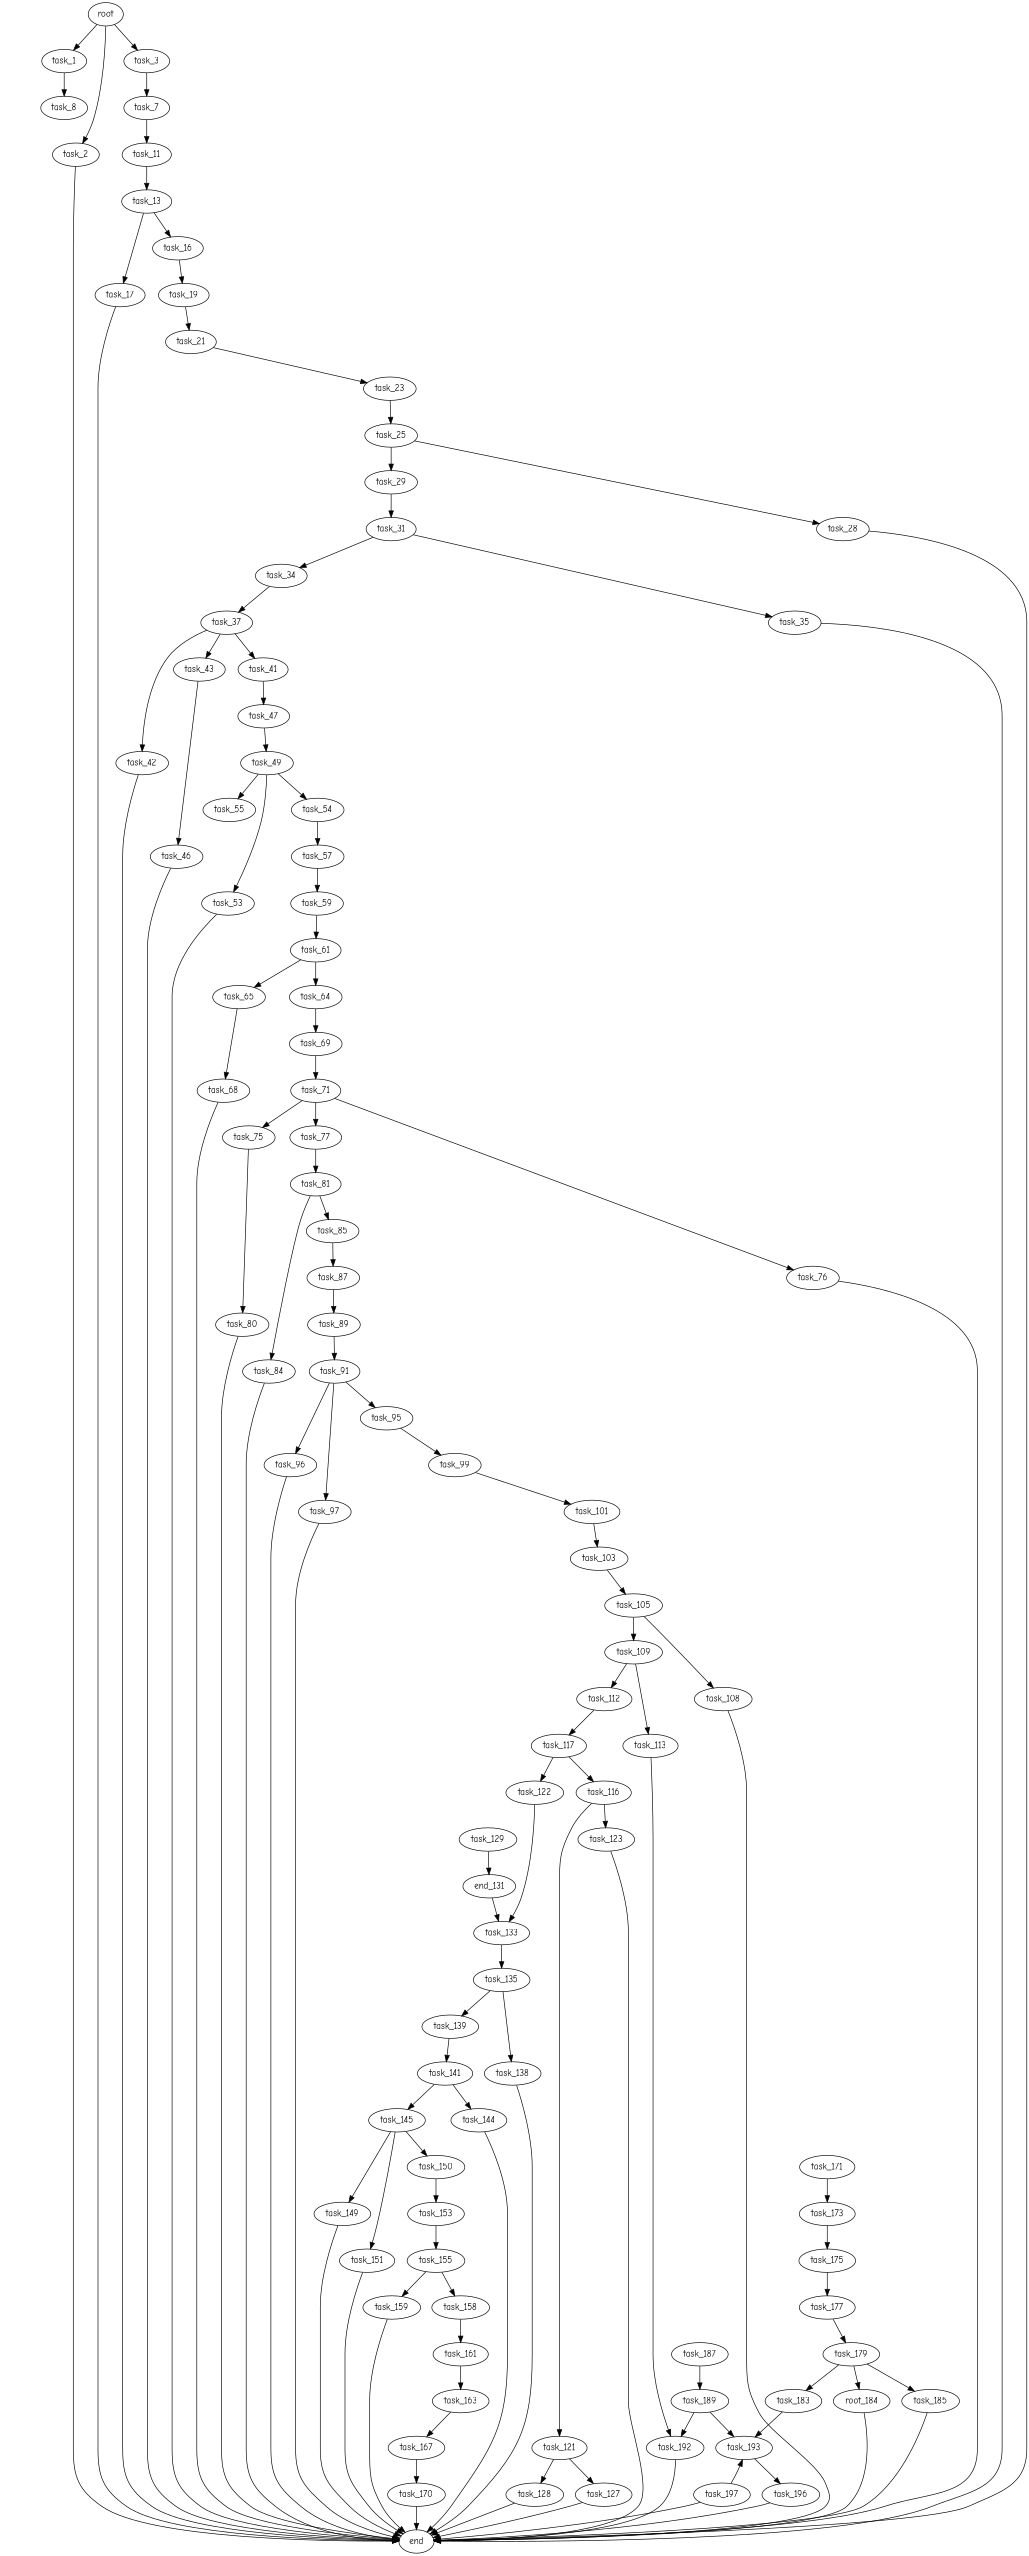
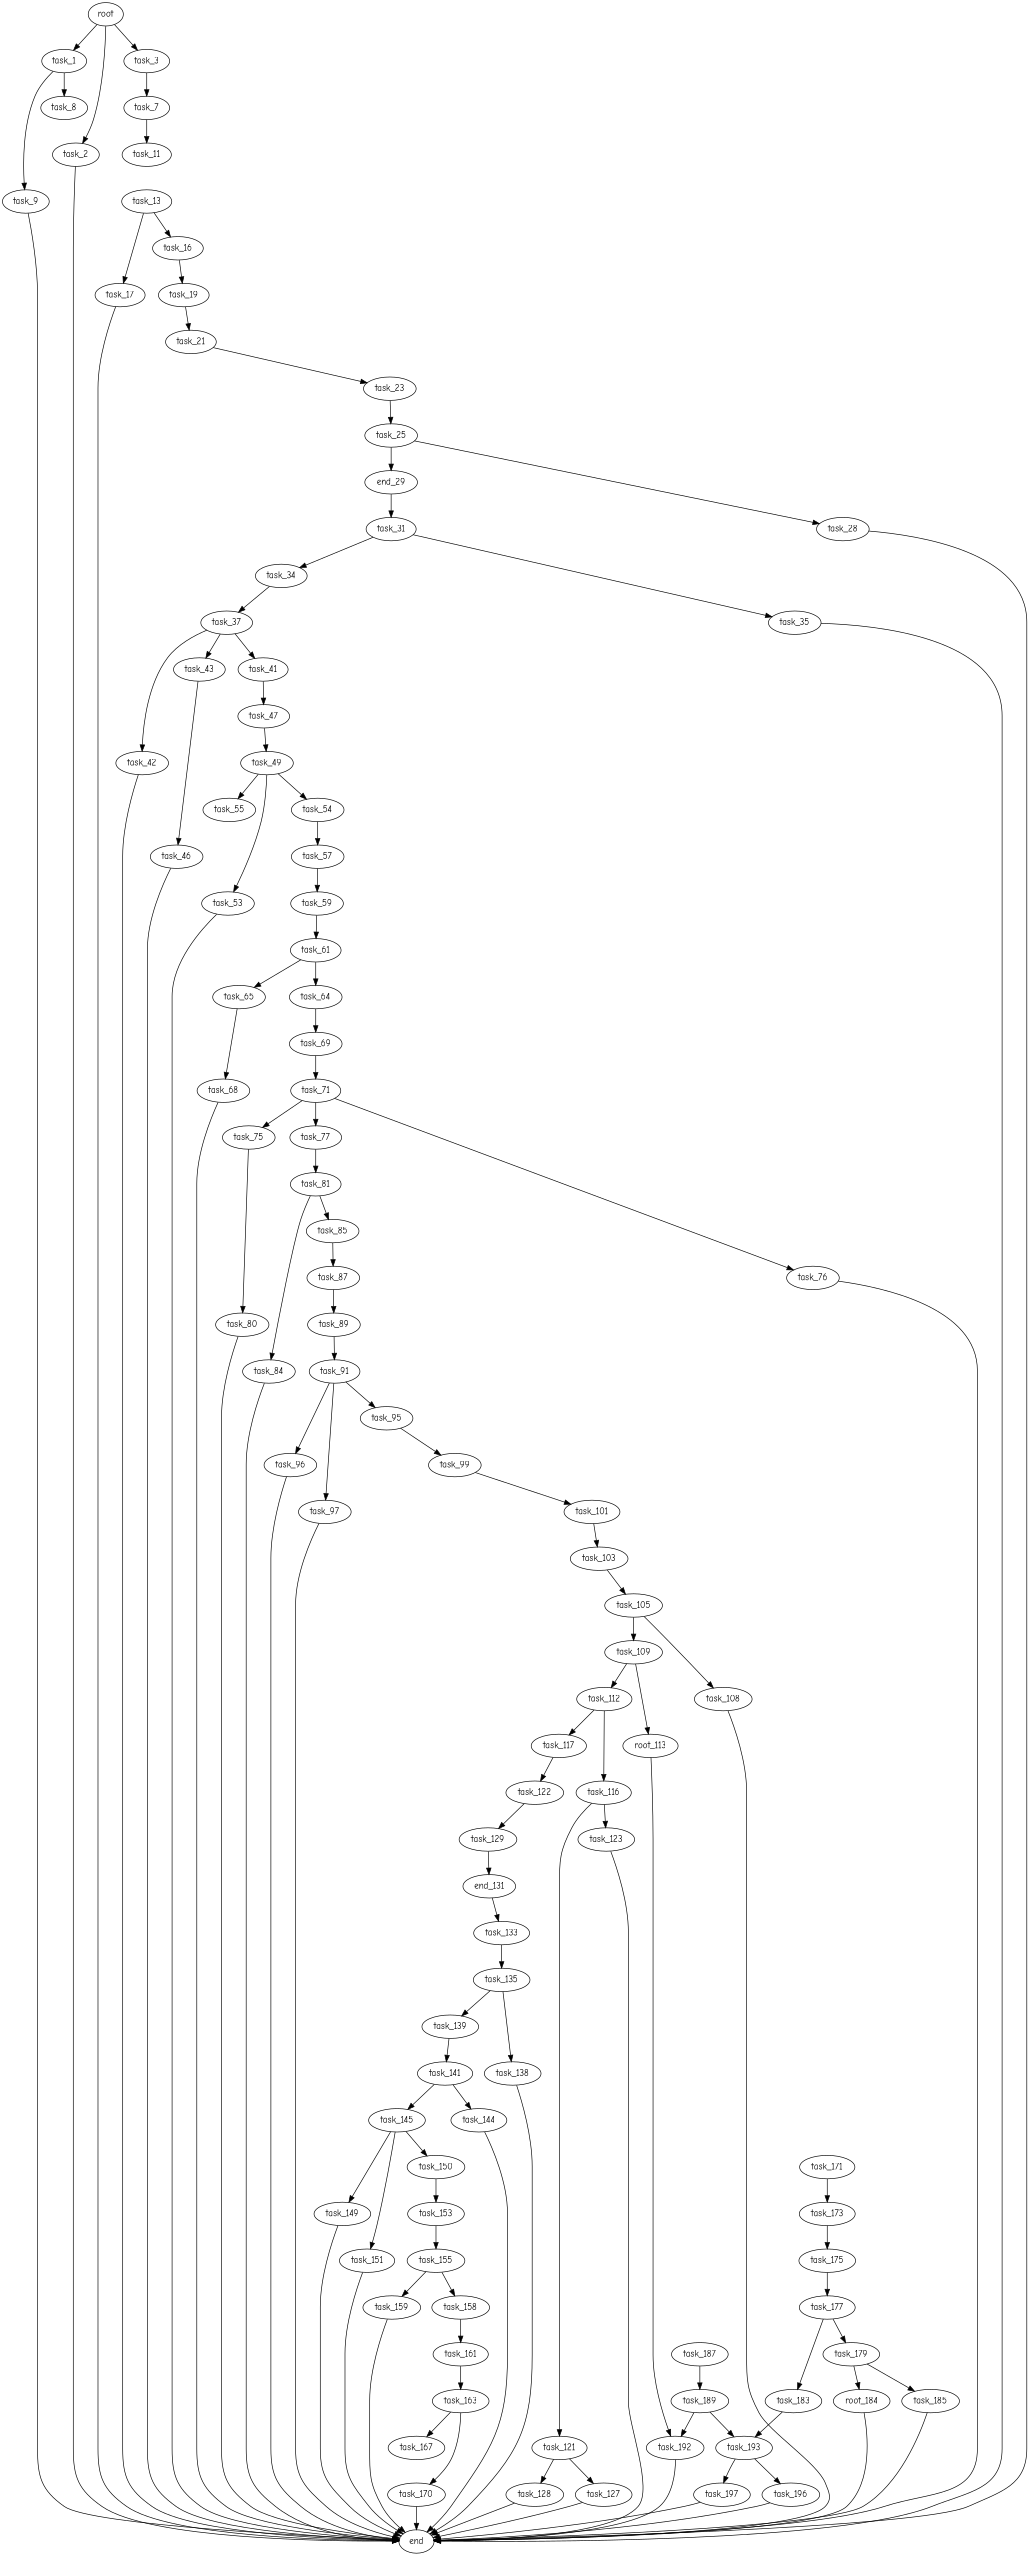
(147, 175) -> none
none -> (26, 201)
(391, 482) -> (391, 482)
(650, 1746) -> (650, 1746)
(579, 1767) -> (604, 1743)
(530, 1862) -> (514, 1814)
(825, 2376) -> (812, 2351)
(416, 2468) -> (455, 2449)
(736, 2475) -> (730, 2468)
